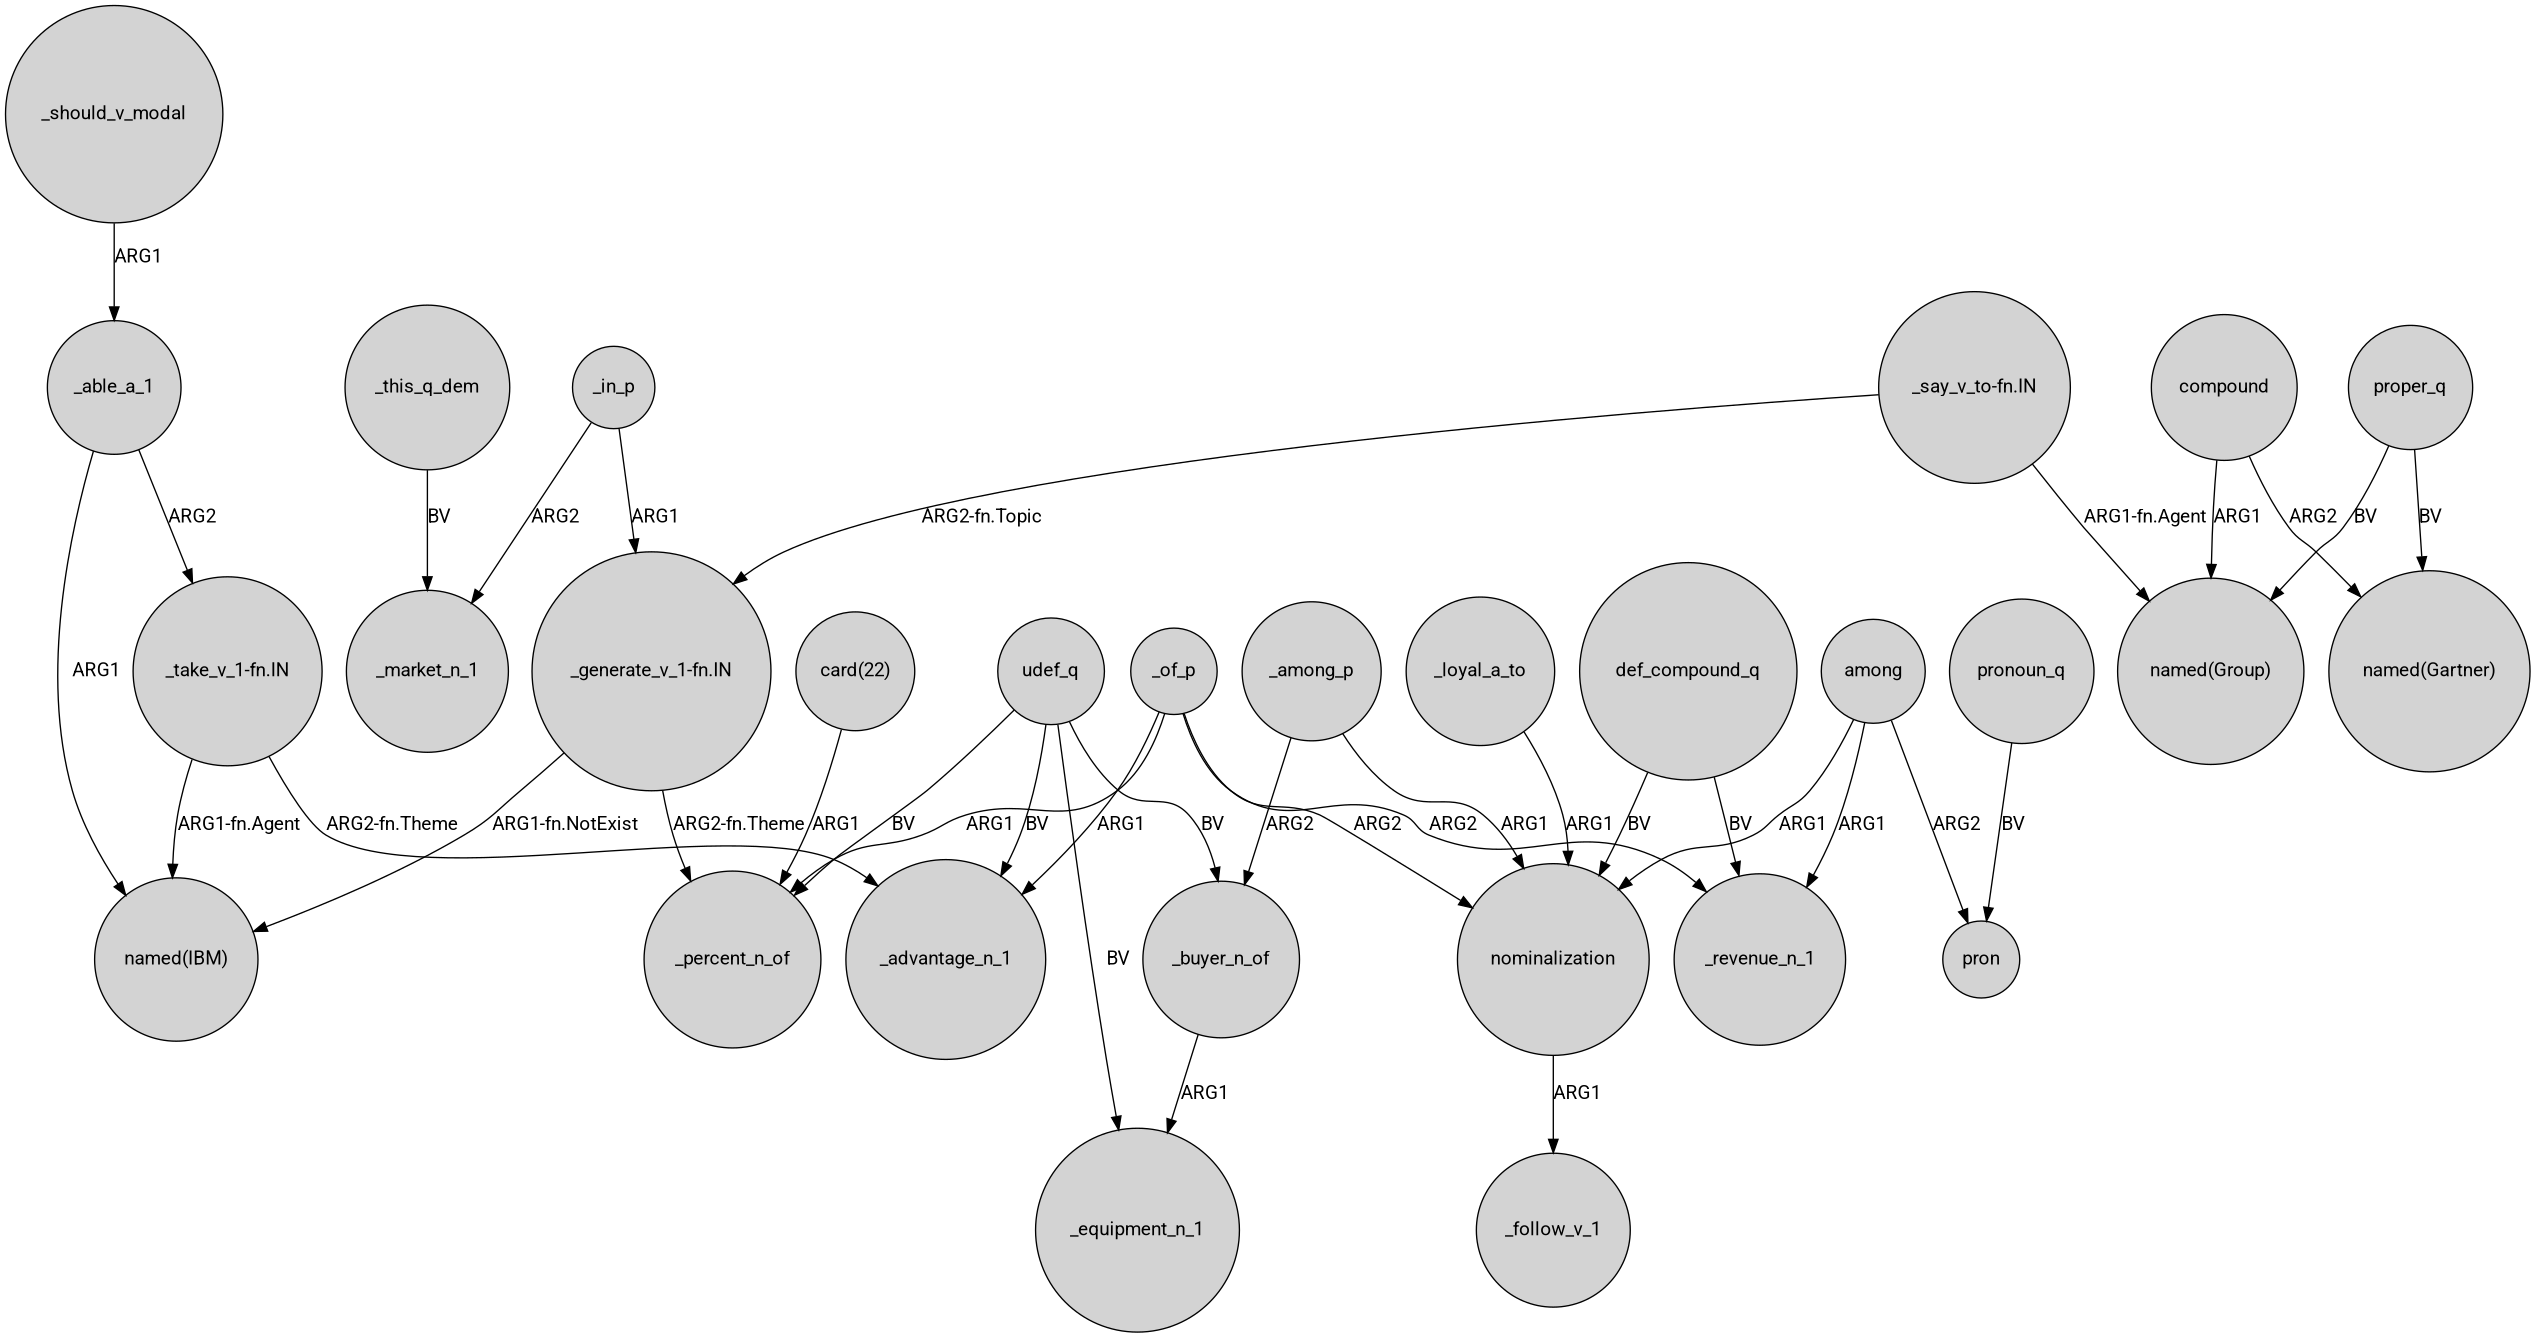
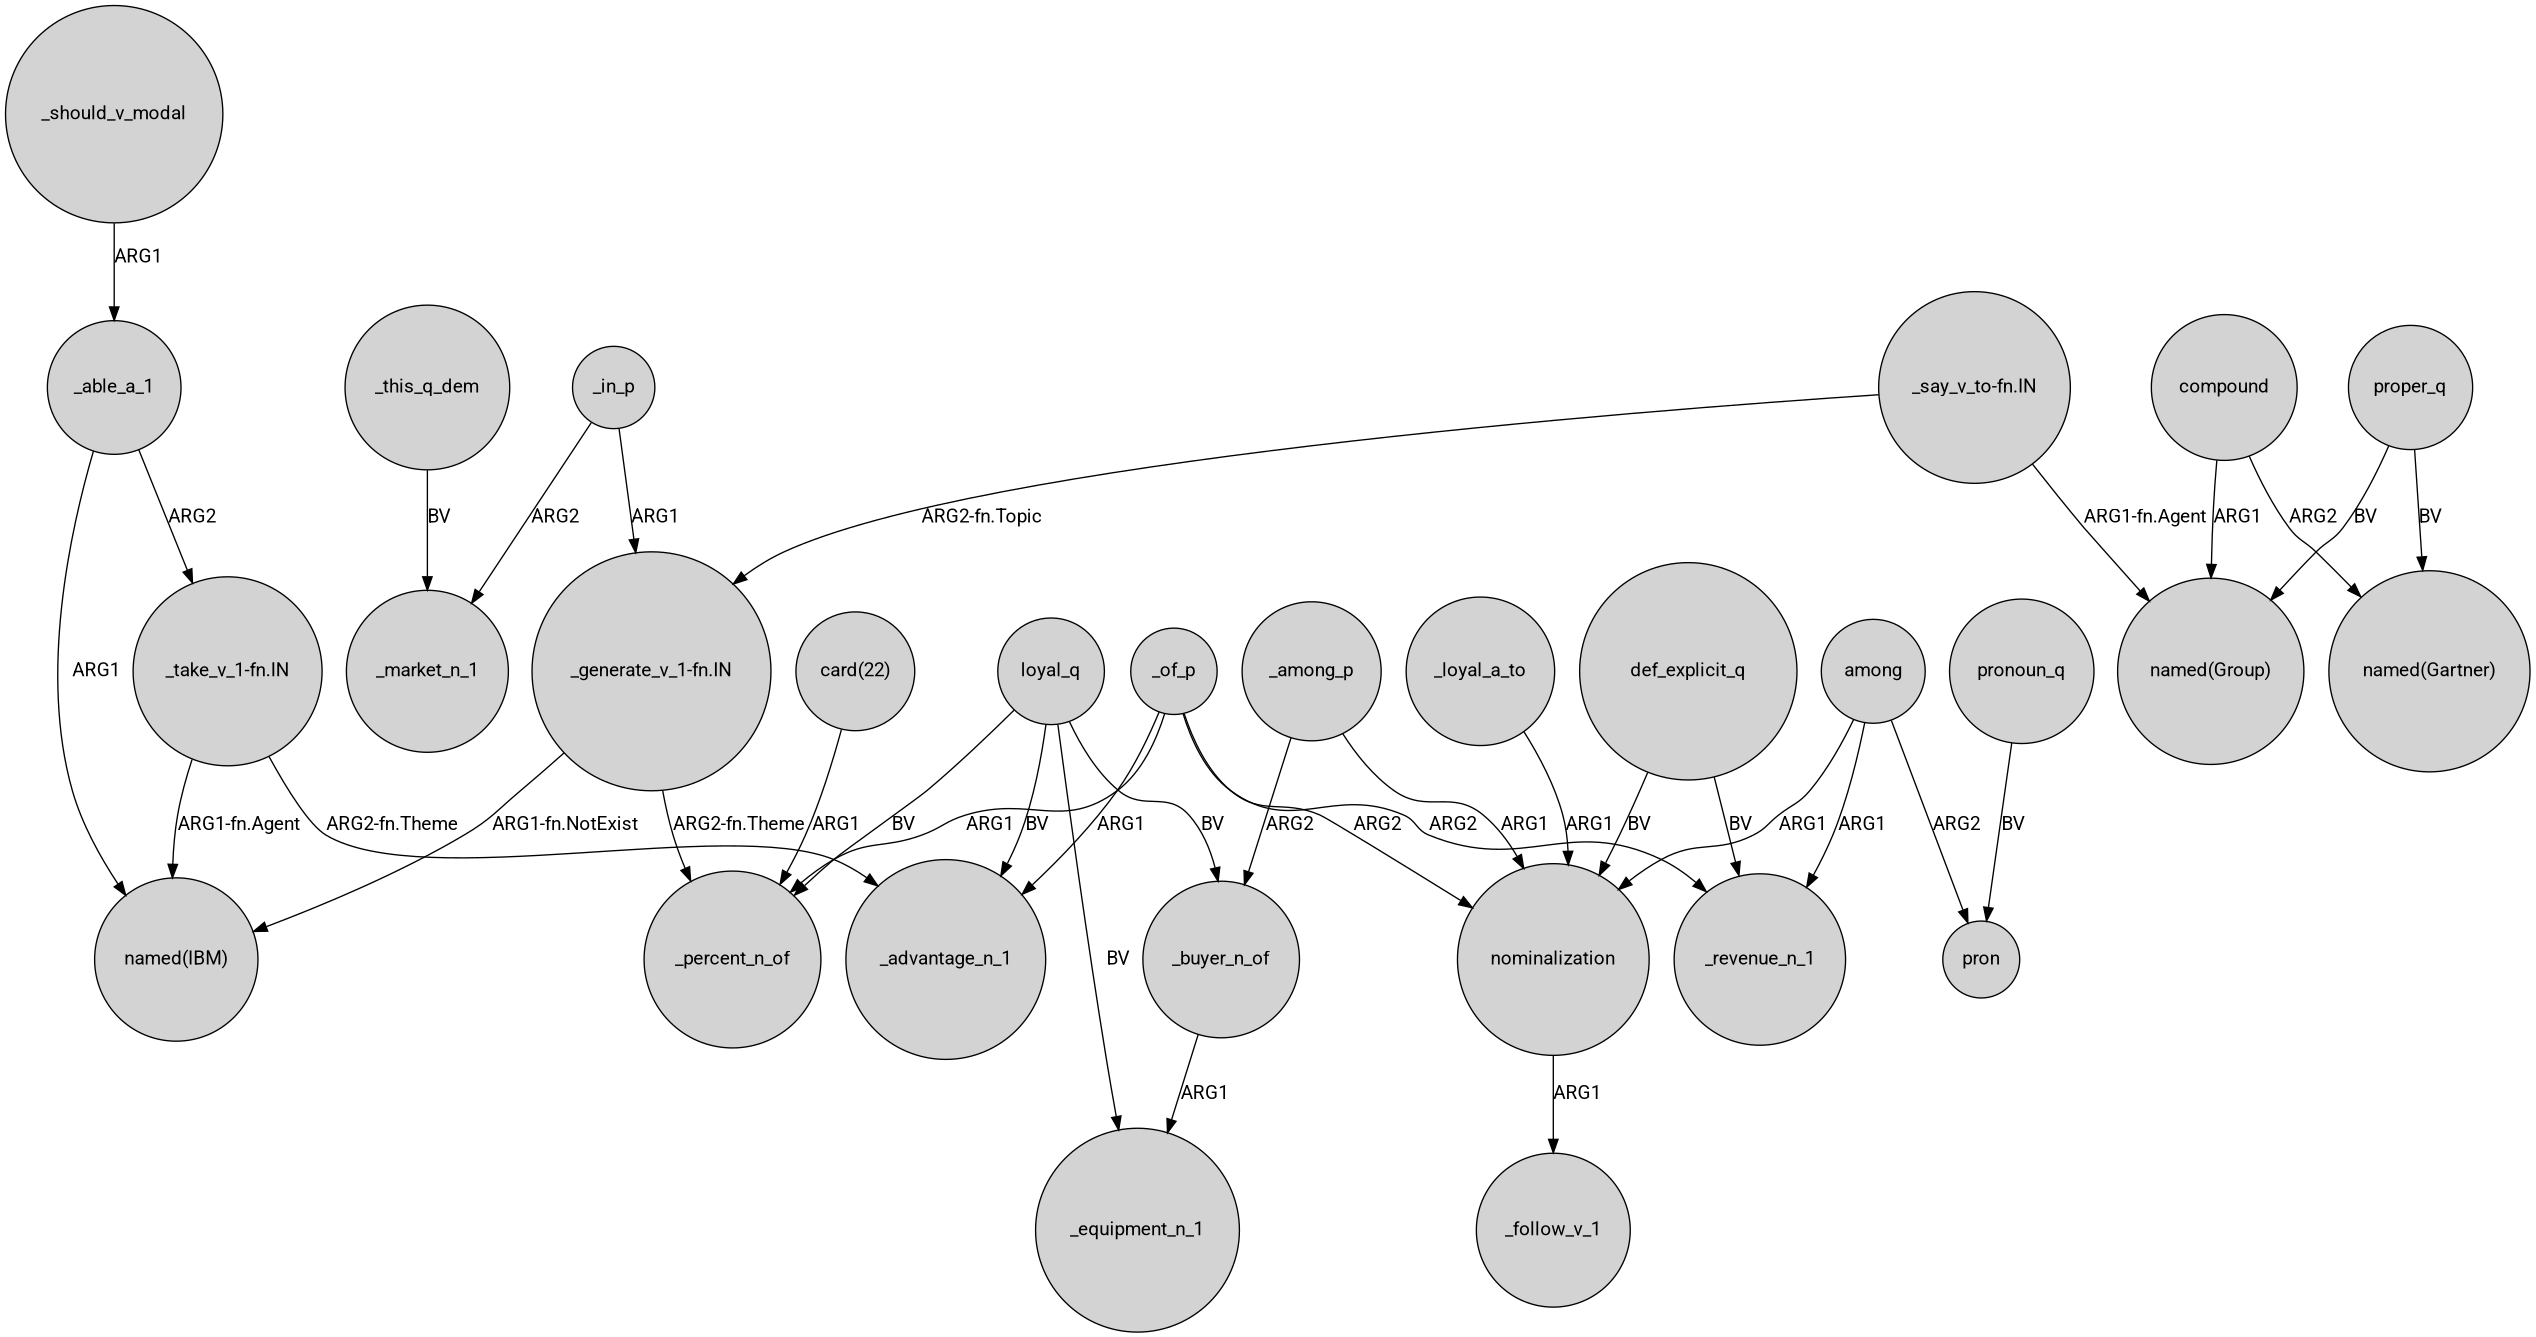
(1051, 671) -> (1051, 671)
(1688, 671) -> (1688, 671)
